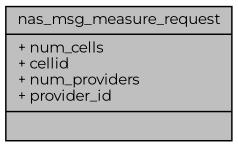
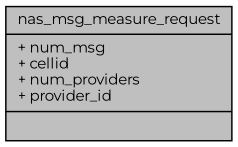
(61, 48) -> (62, 48)
